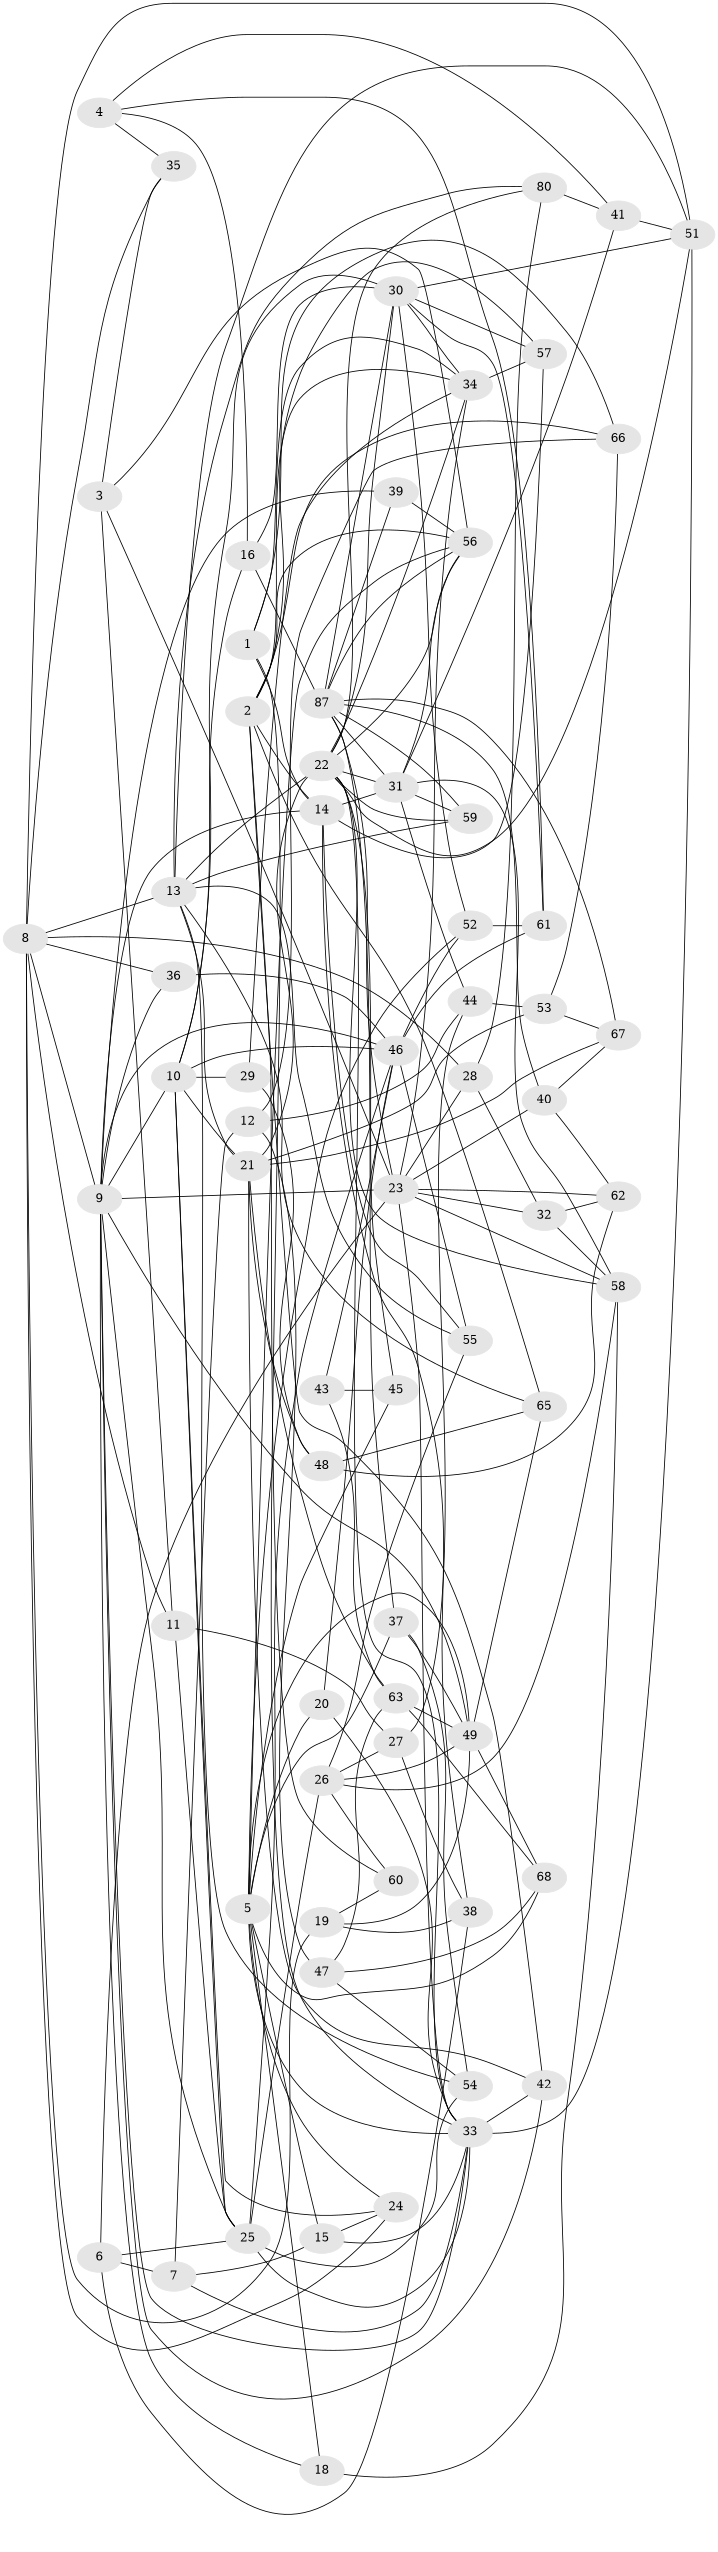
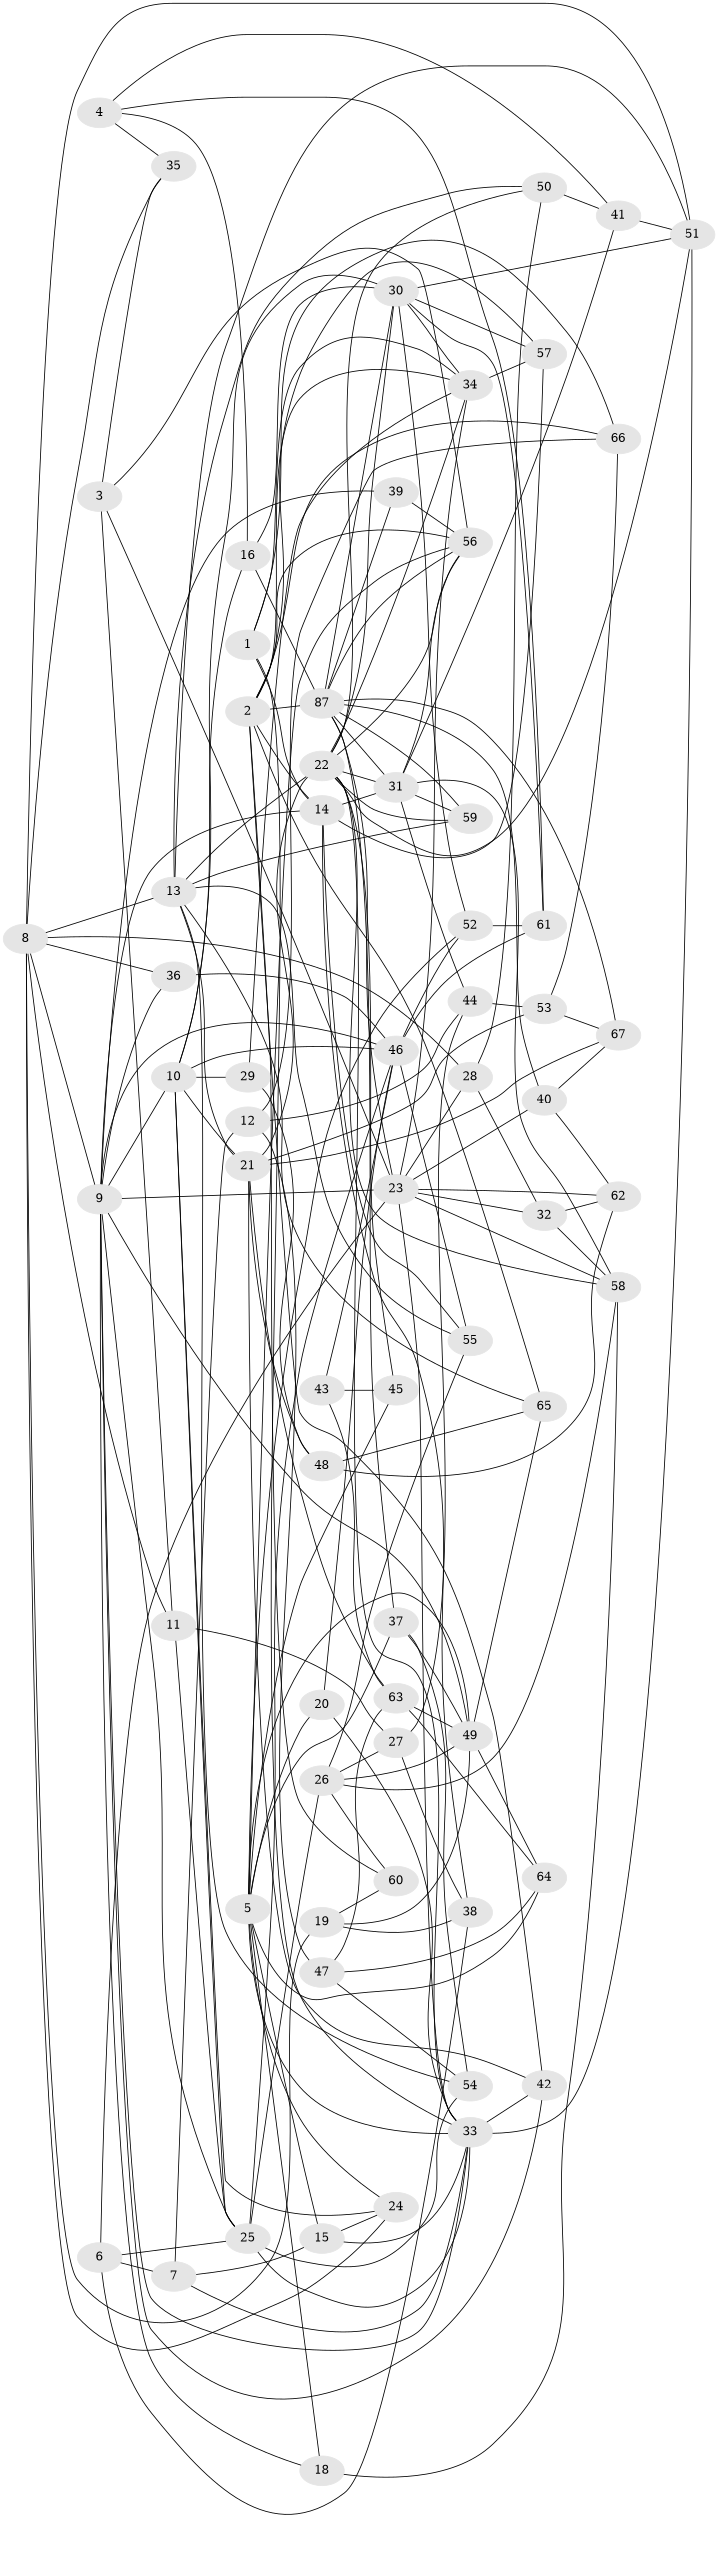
(544, 188) -> (544, 188)
none -> (285, 707)
(544, 1878) -> (544, 1878)
